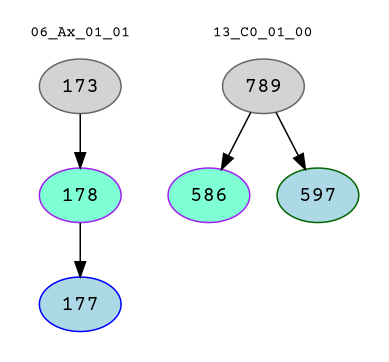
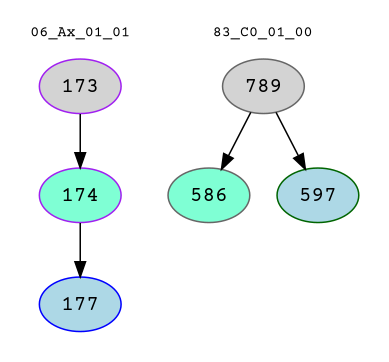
(263, 33) -> (263, 33)
(80, 86) -> (80, 86)
(80, 195) -> (80, 195)
(209, 195) -> (209, 195)
